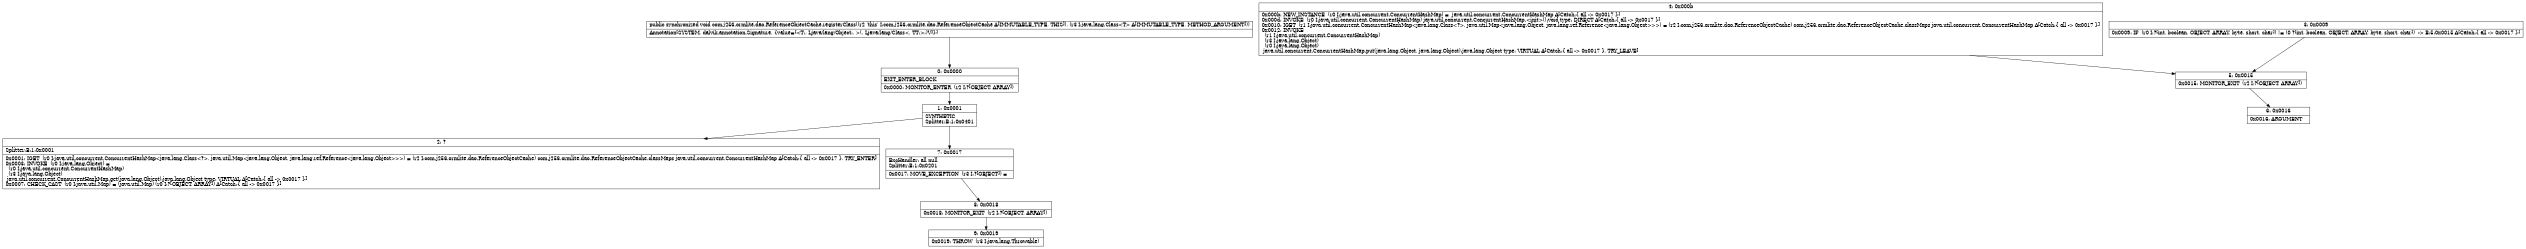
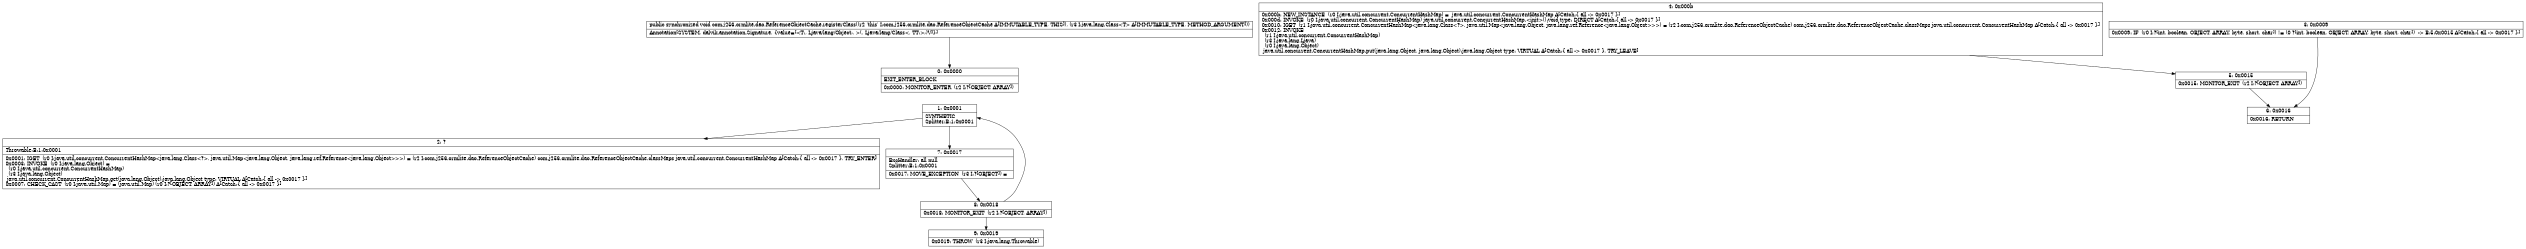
(1290, 41) -> (1289, 41)
(2280, 54) -> (2316, 74)
(950, 97) -> (1024, 152)
(2278, 119) -> (2274, 119)
(950, 122) -> (950, 122)
(30, 151) -> (33, 151)
(913, 166) -> (913, 166)
